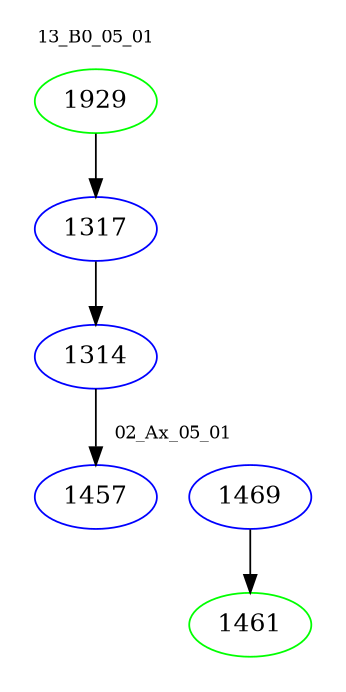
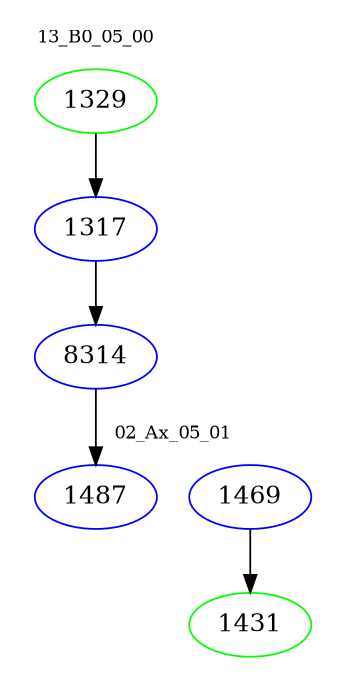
(96, 38) -> (96, 38)
(96, 101) -> (96, 101)
(96, 357) -> (96, 357)
(96, 497) -> (96, 497)
(250, 625) -> (250, 625)
